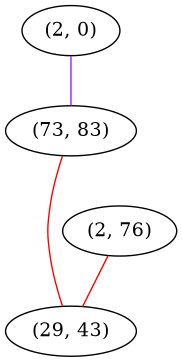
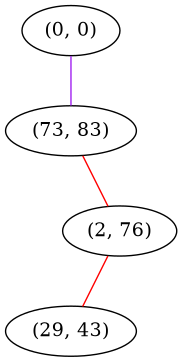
(71, 31) -> (71, 31)
(48, 231) -> (95, 181)
